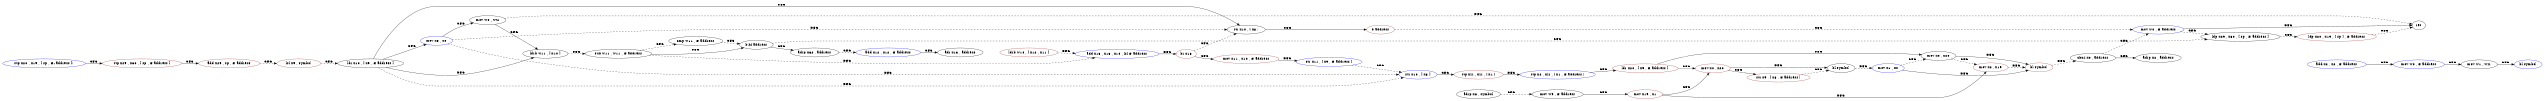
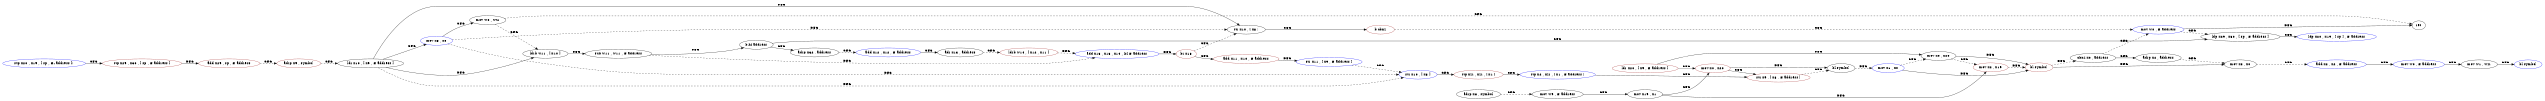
(1478, 14) -> (1478, 14)
(1380, 30) -> (1380, 30)
(2391, 32) -> none
(512, 34) -> (512, 34)
(2287, 37) -> (2287, 37)
(2337, 37) -> (2337, 37)
(696, 41) -> none
(1488, 41) -> (1488, 41)
none -> (990, 52)
(575, 54) -> (575, 54)
(1246, 59) -> (1246, 59)
(190, 62) -> (190, 62)
(299, 63) -> (299, 63)
none -> (2240, 64)
(1602, 71) -> (1670, 76)
(1511, 73) -> (1511, 73)
(1645, 94) -> (1645, 94)
